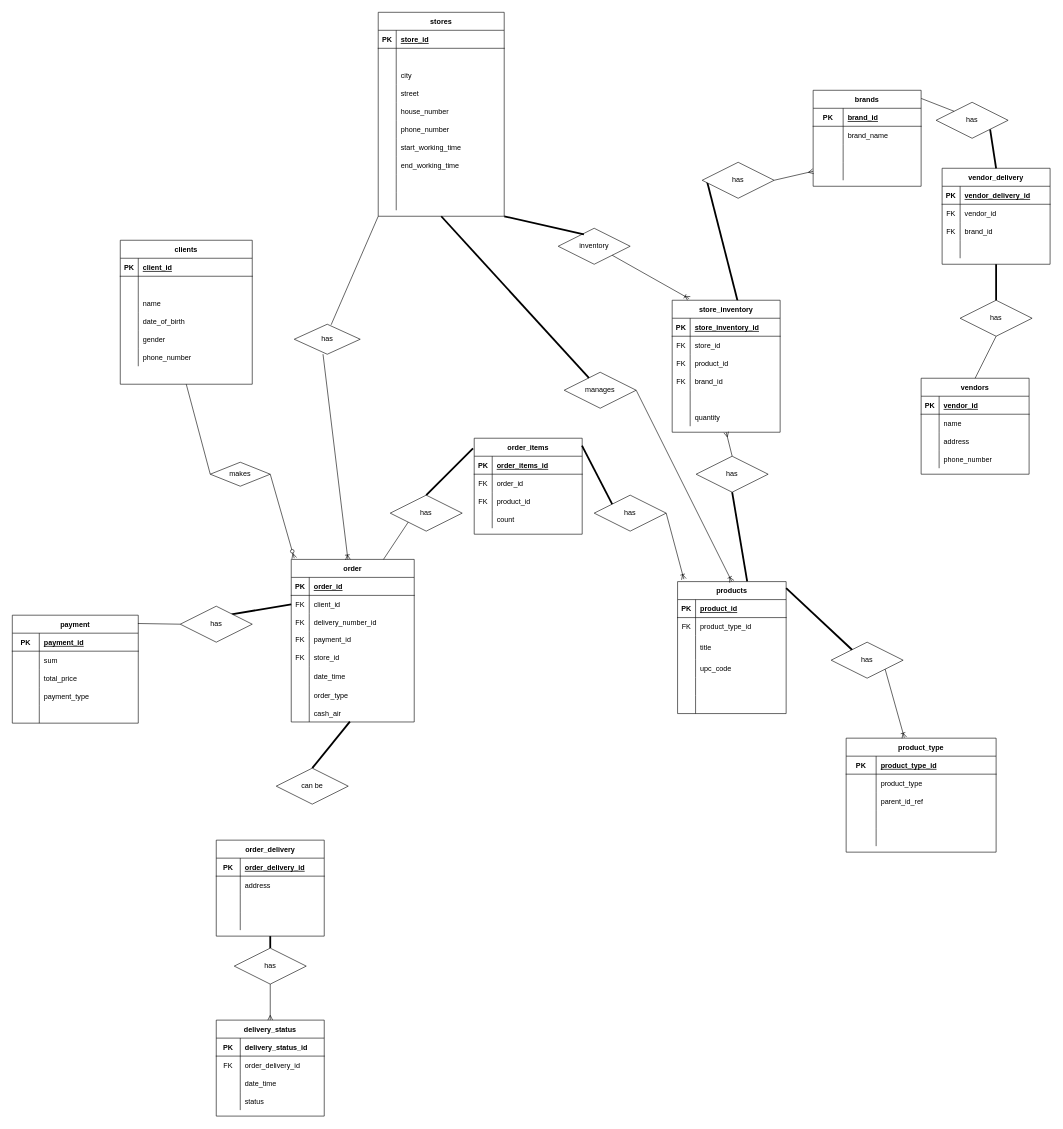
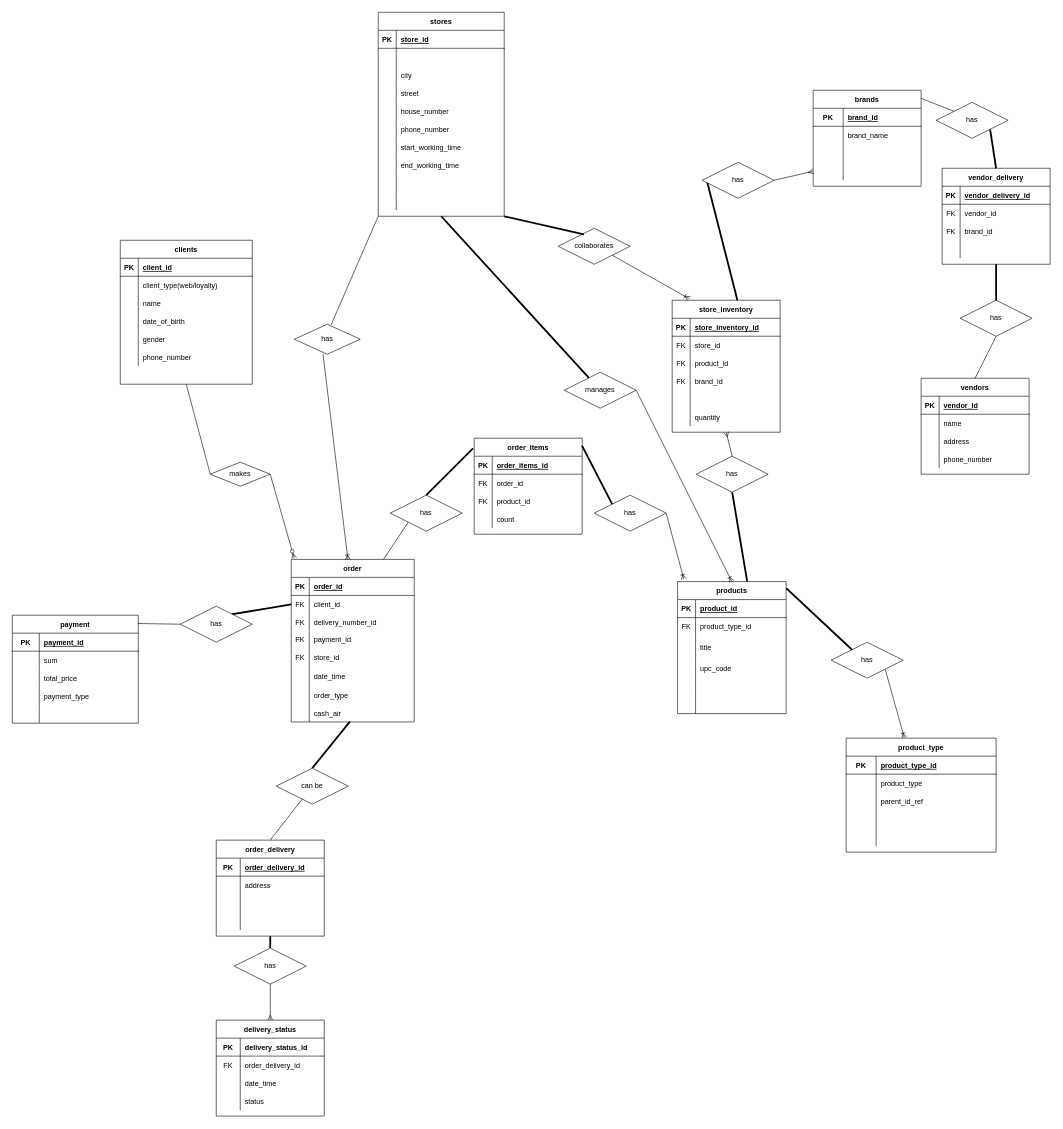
(594, 246) -> (594, 246)
none -> (195, 285)
none -> (286, 820)
